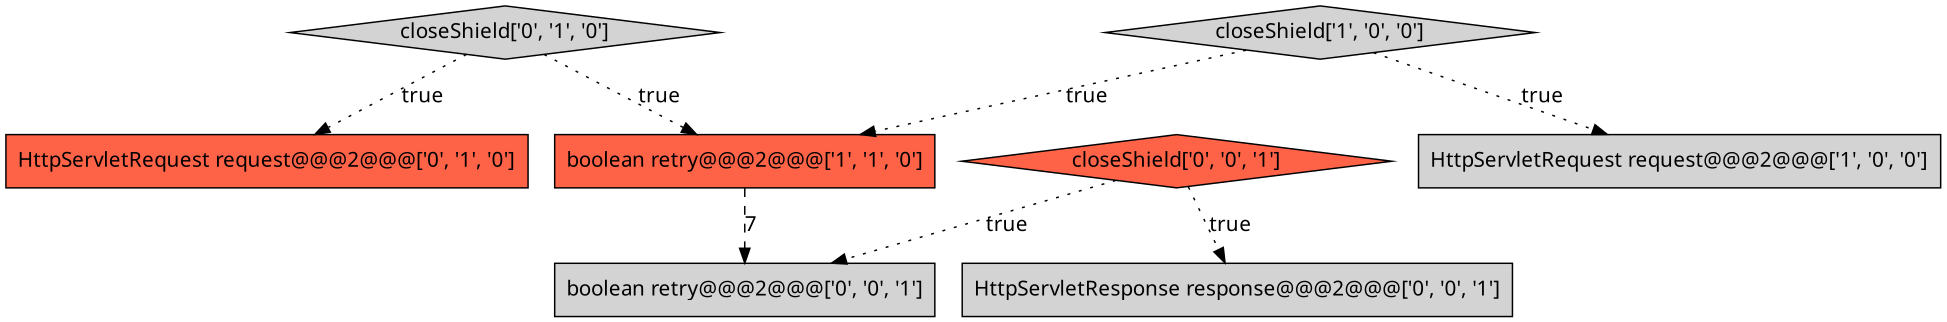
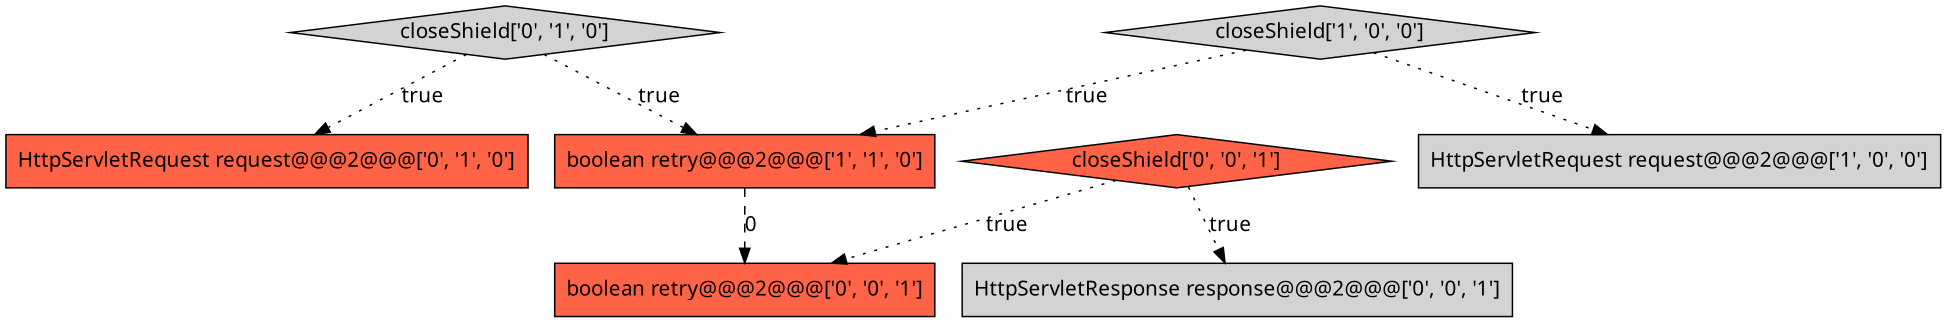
(751, 226) -> (751, 226)
(745, 290) -> (745, 290)
